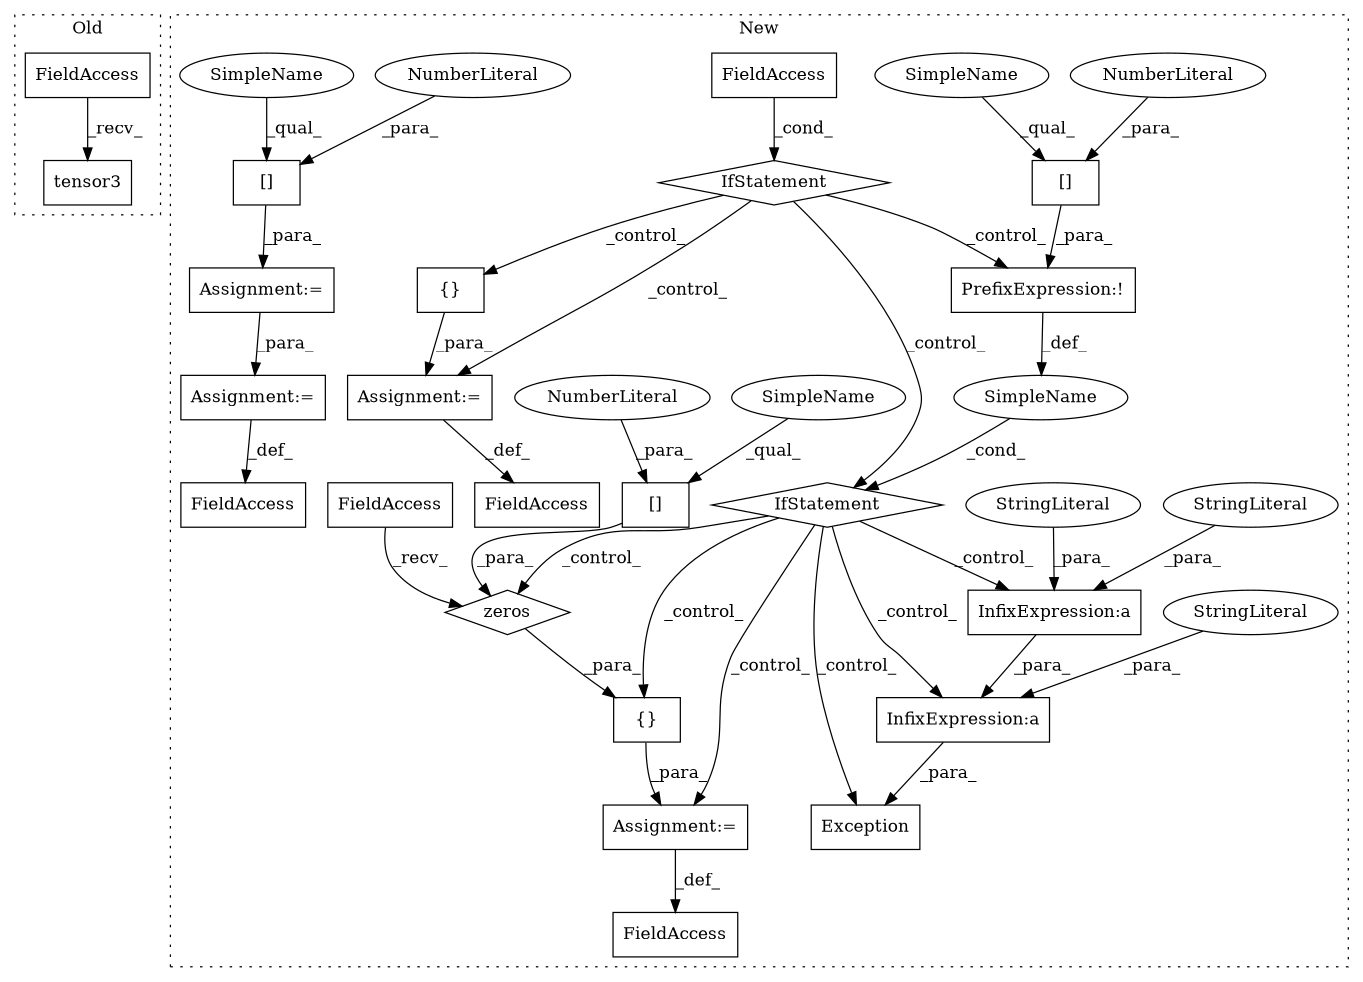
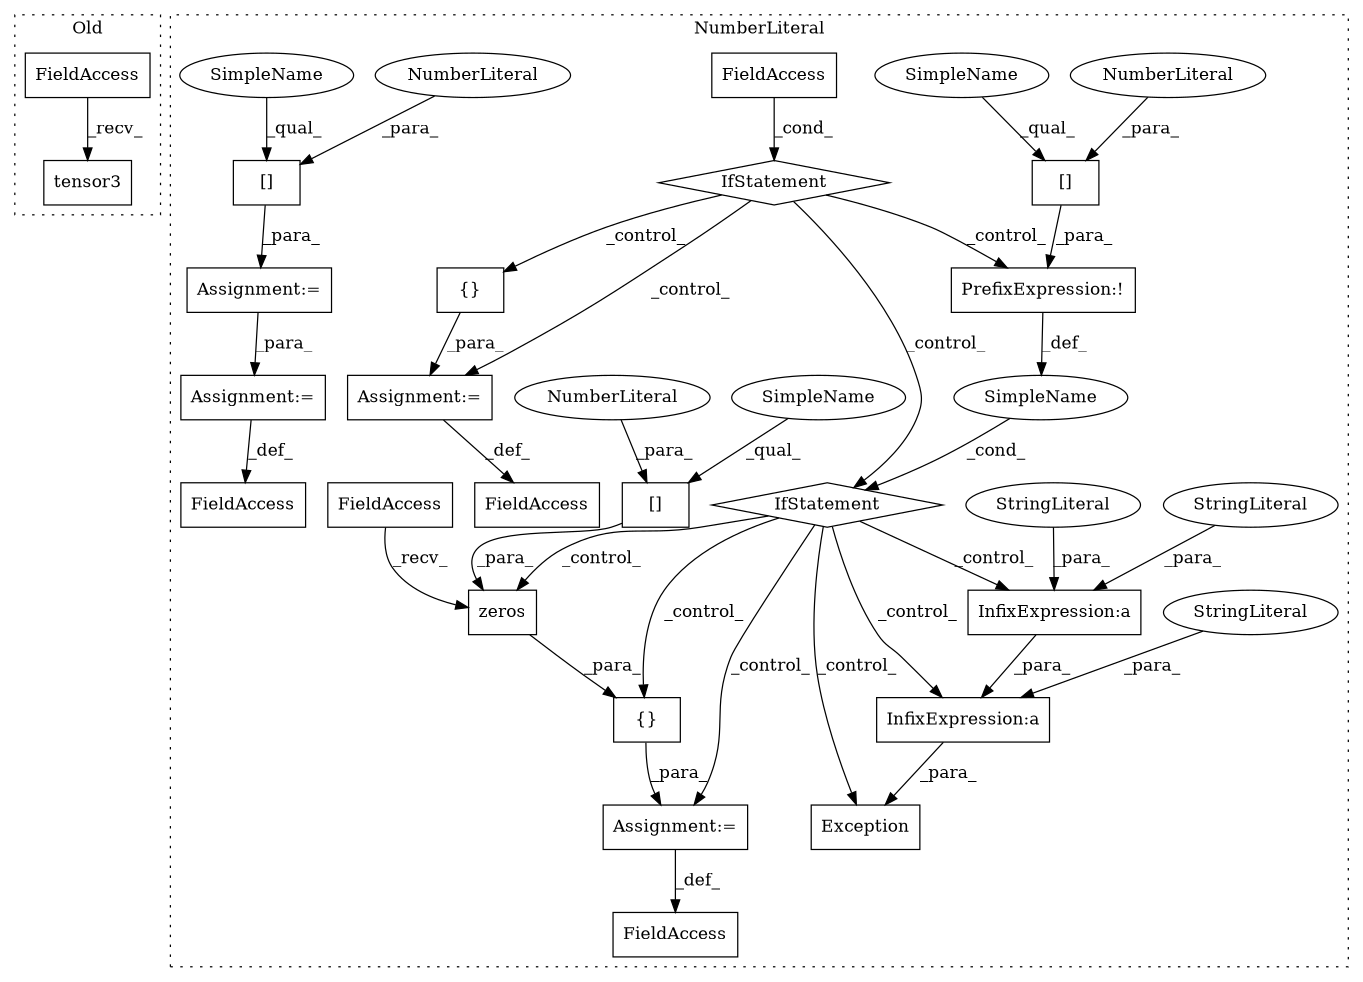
(759, 29) -> (759, 29)
(507, 612) -> (503, 612)
